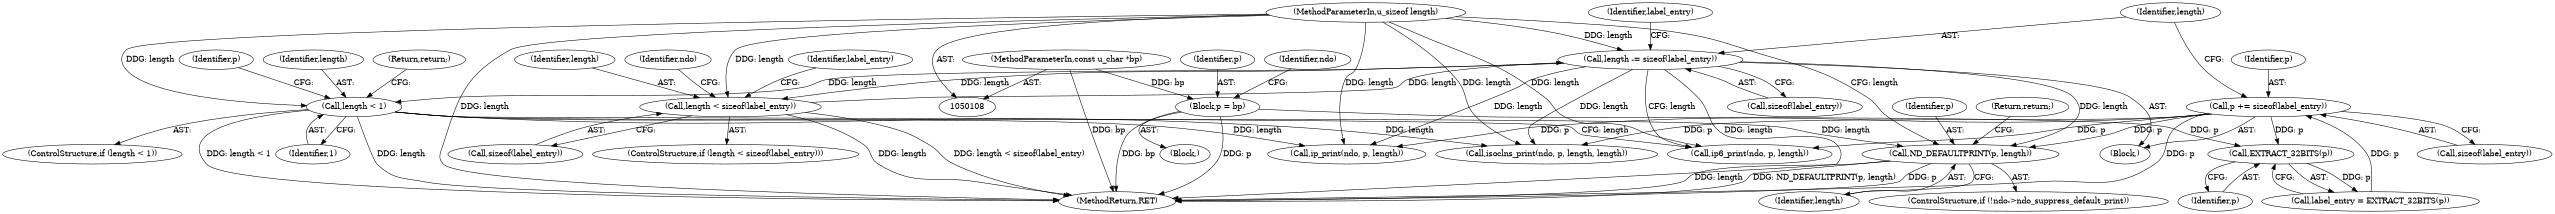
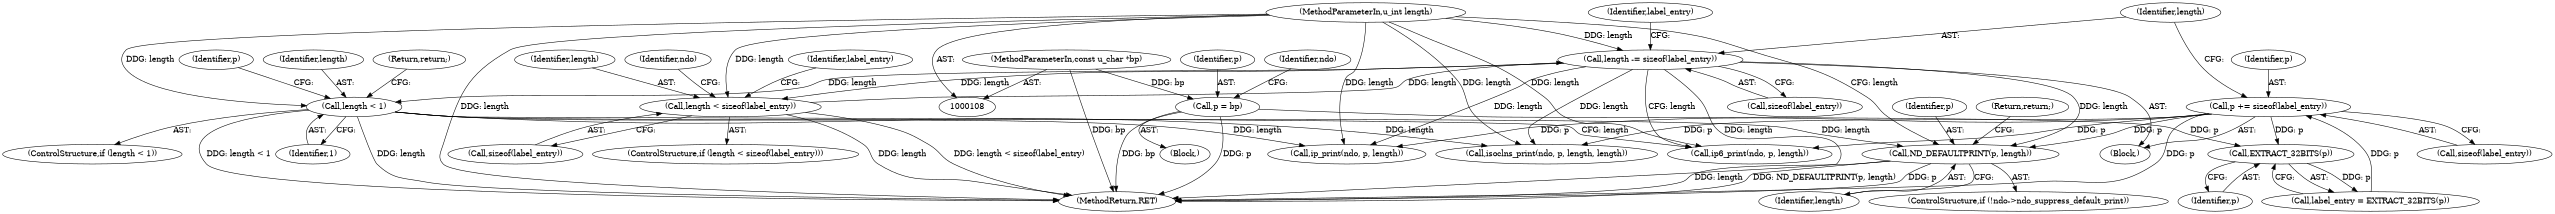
(1366, 12) -> (1366, 12)
(967, 107) -> (967, 107)
(1218, 107) -> (1218, 107)
